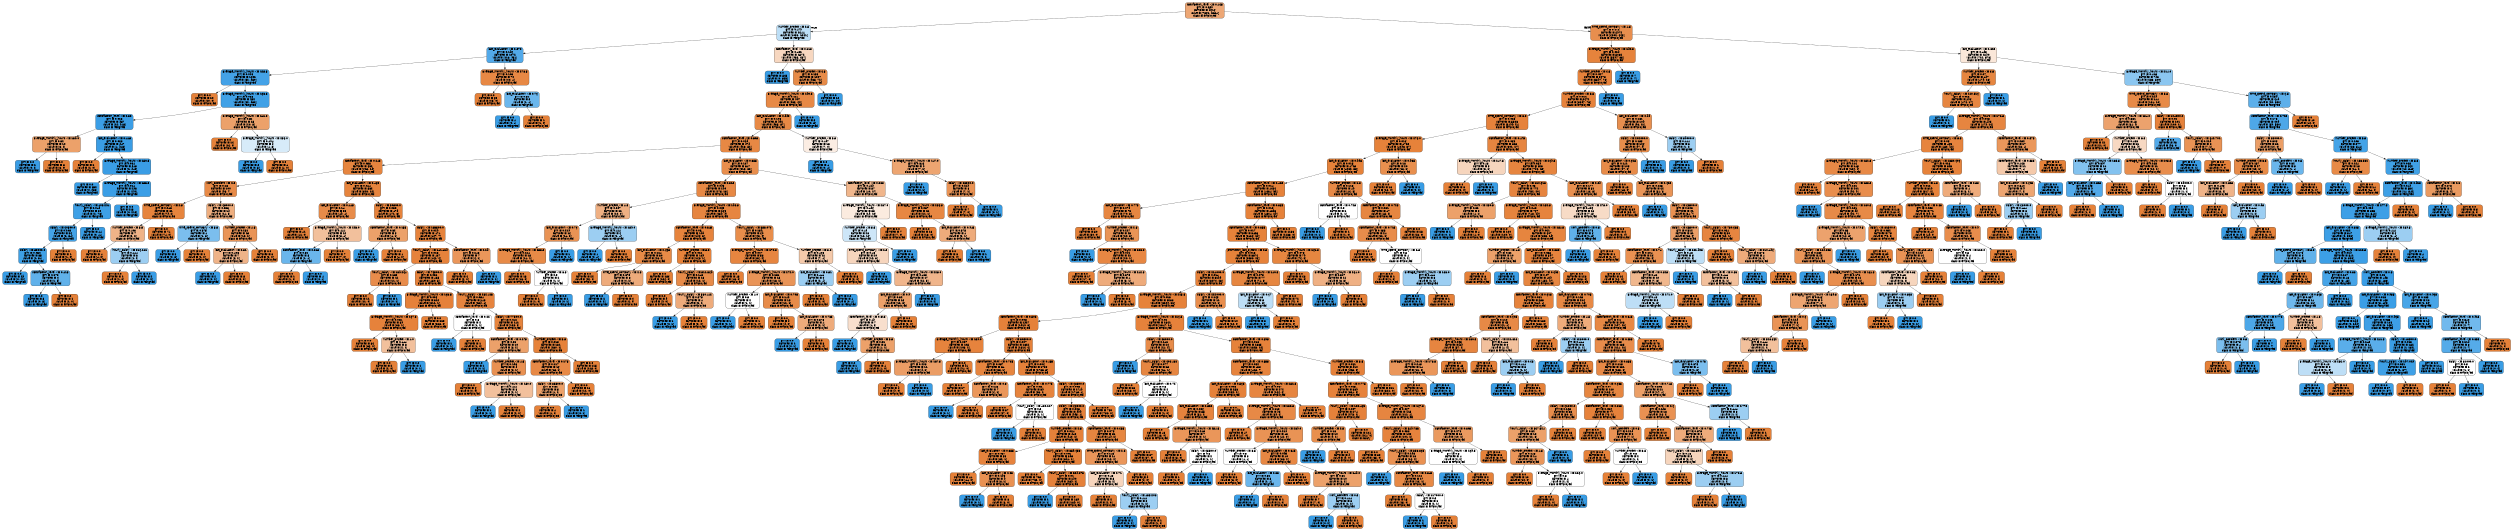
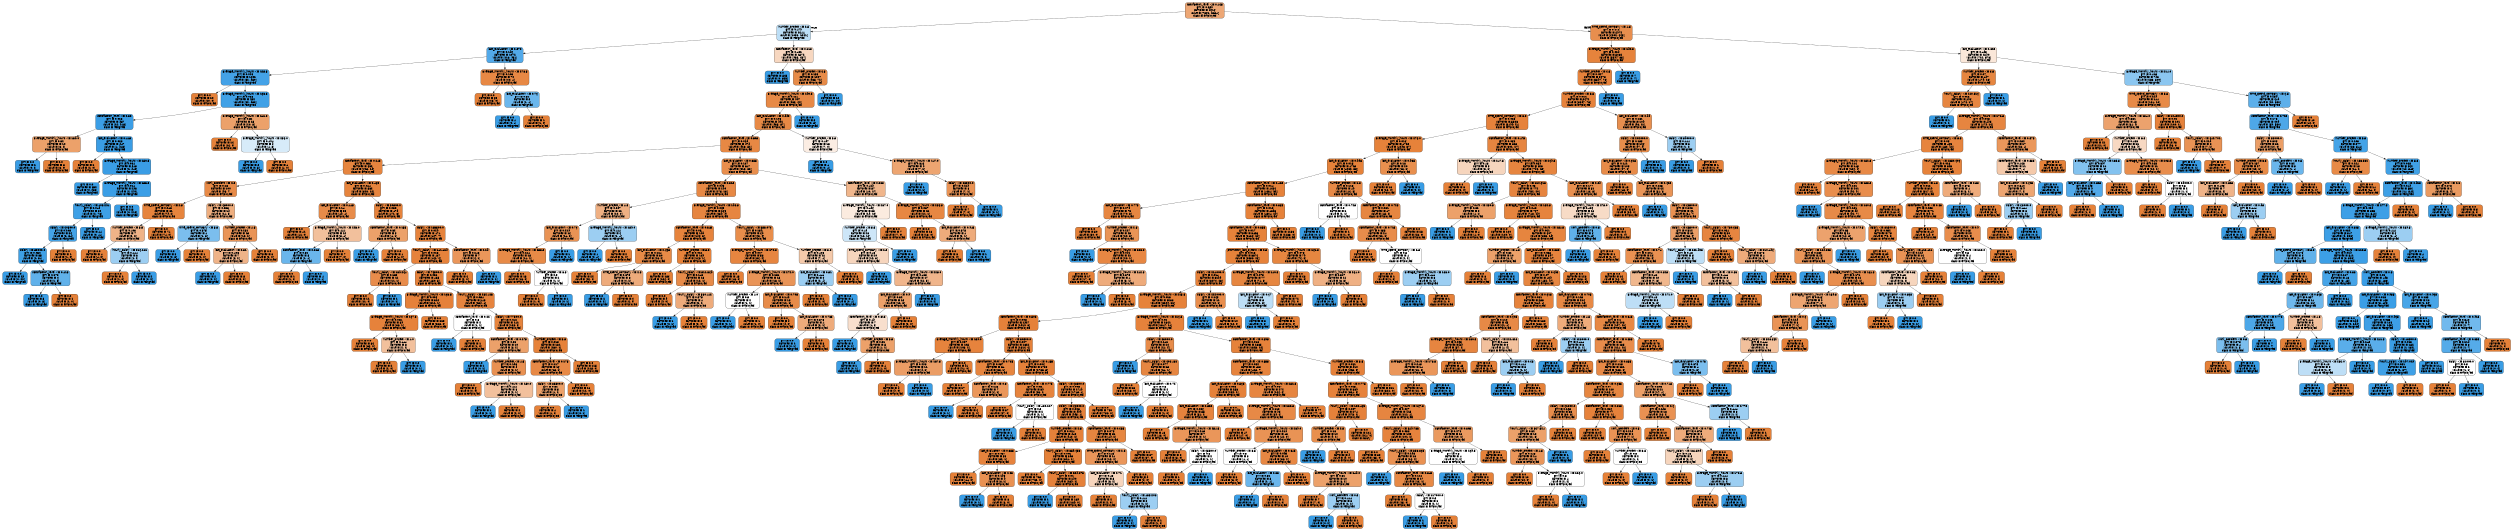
(2168, 144) -> (2168, 144)
